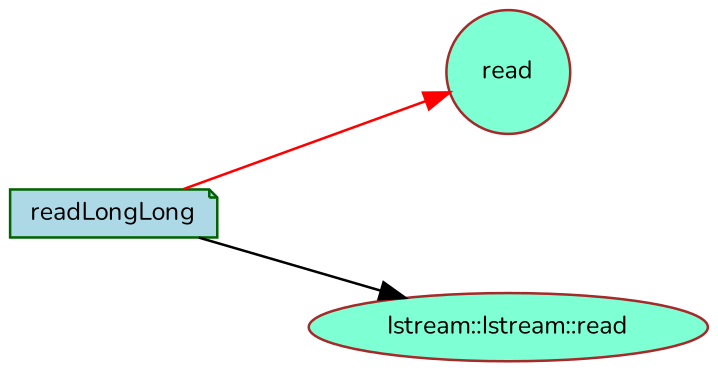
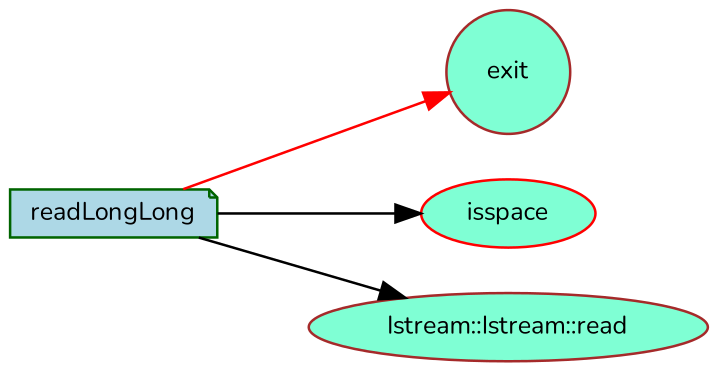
(508, 72) -> (508, 72)
none -> (508, 213)
